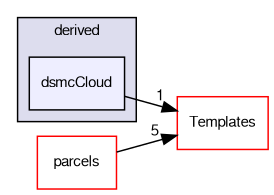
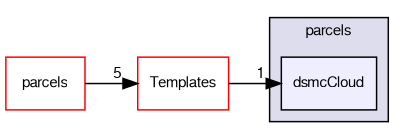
(77, 32) -> (329, 32)
(146, 102) -> (247, 84)
